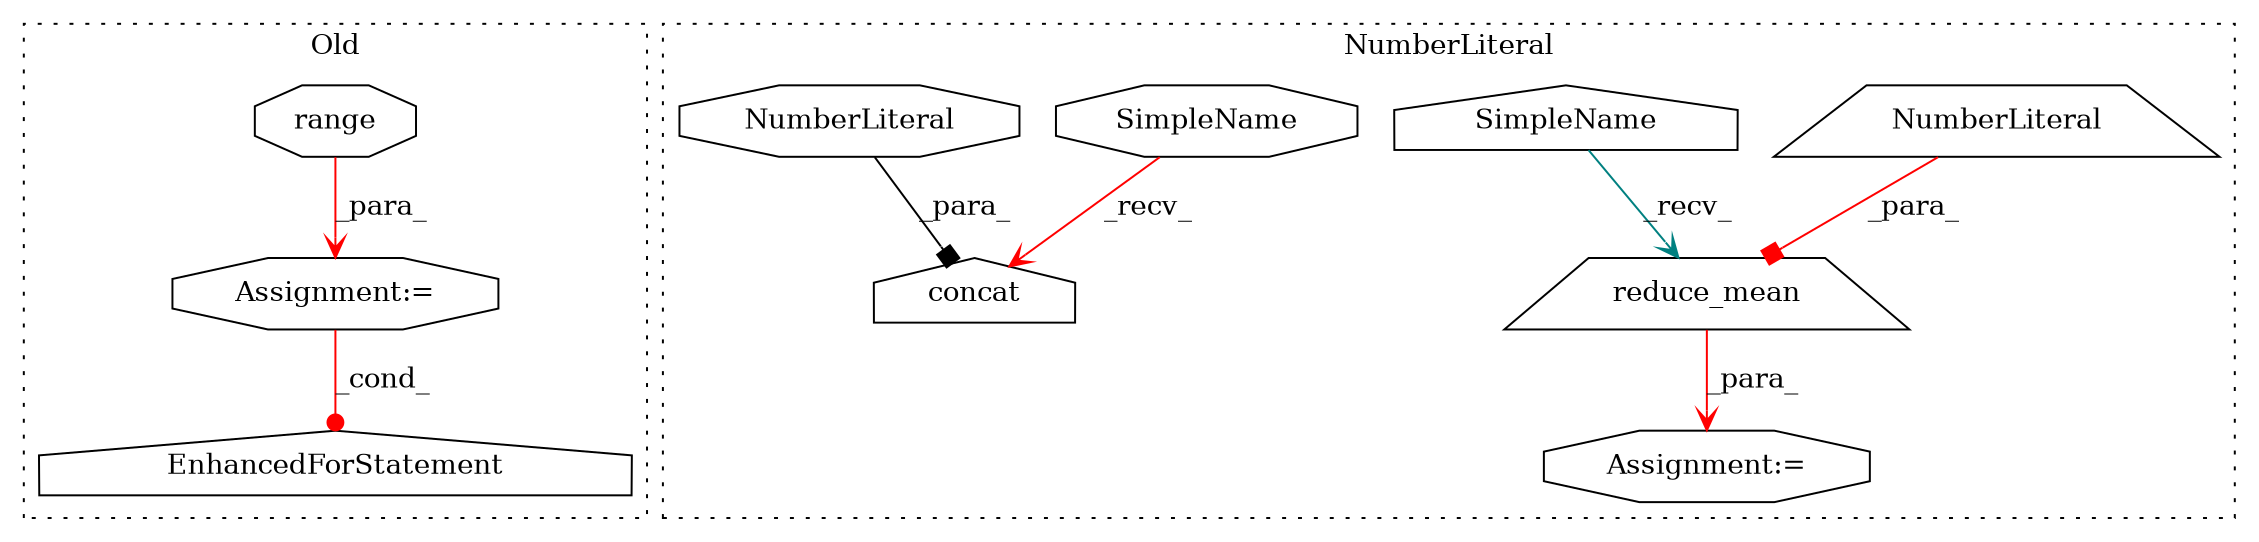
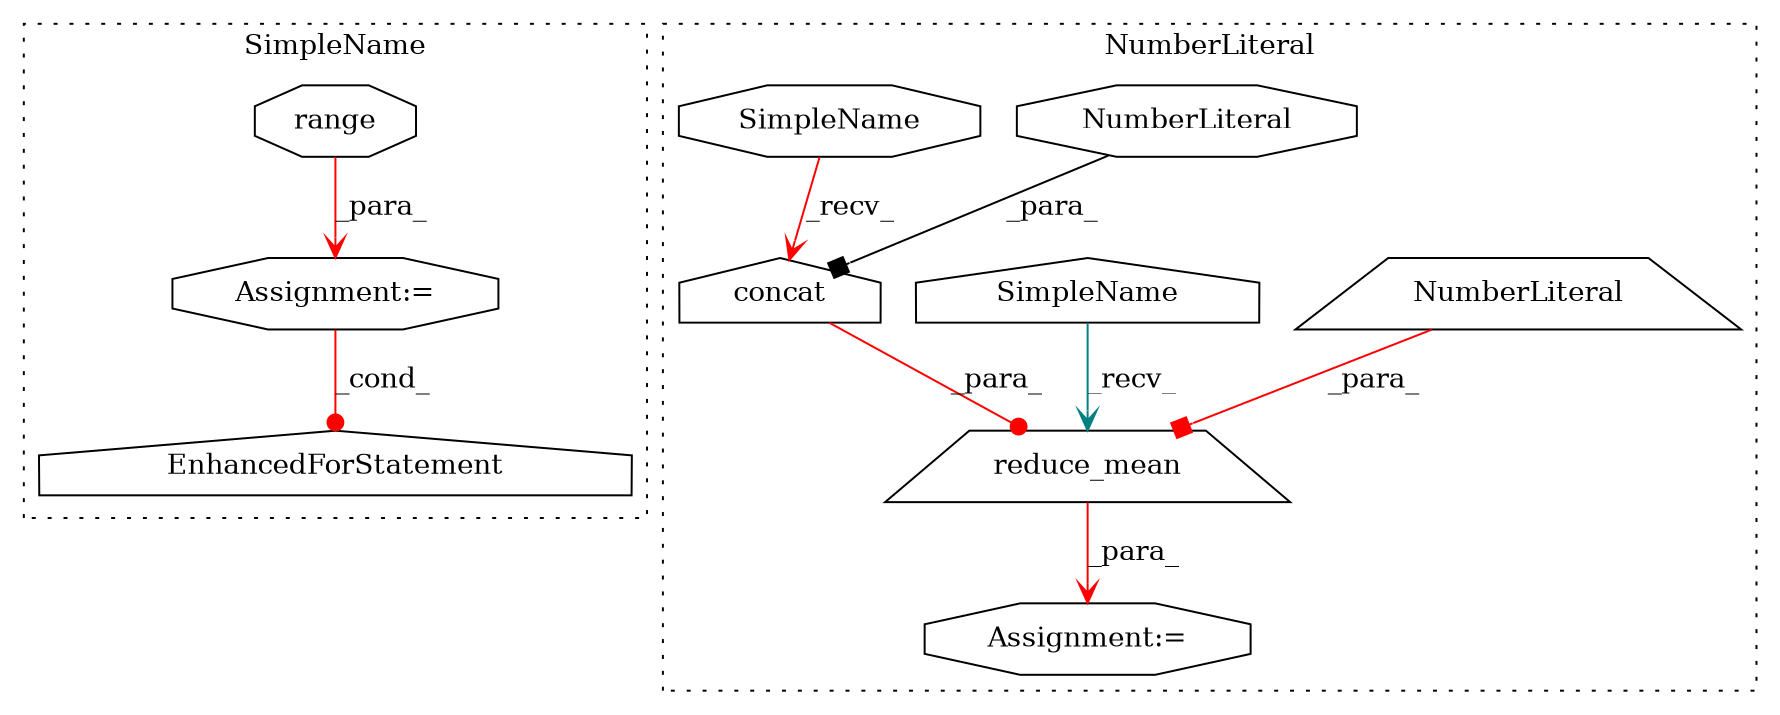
(335, 47) -> (335, 47)
none -> (920, 373)
